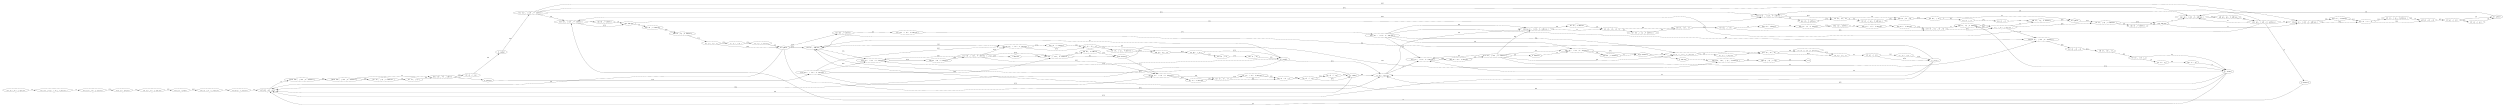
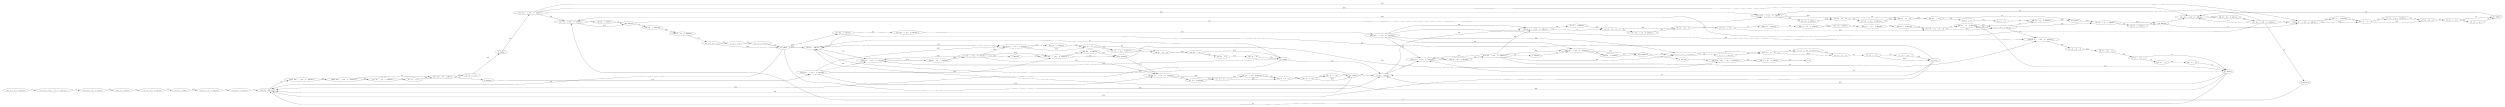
(1769, 61) -> (1769, 61)
